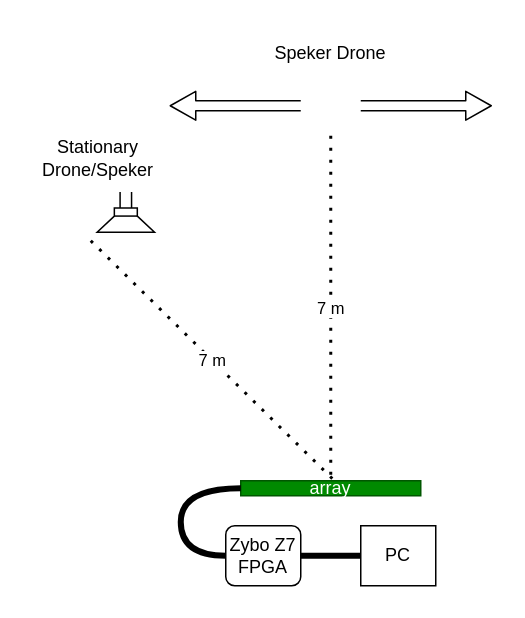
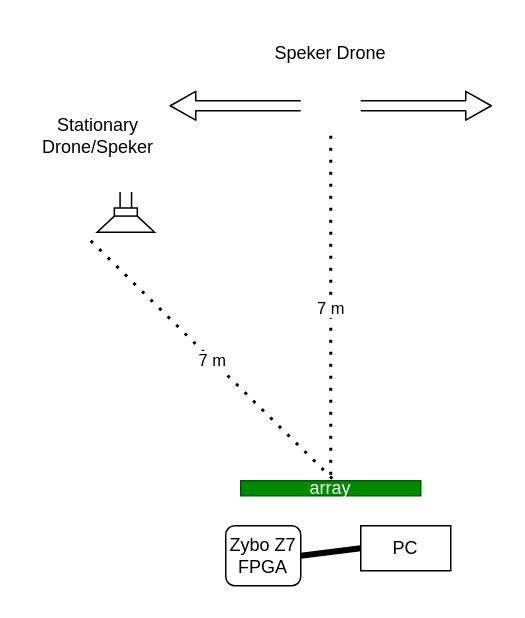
(98, 158) -> (98, 136)
(182, 514) -> none
(398, 556) -> (406, 548)
